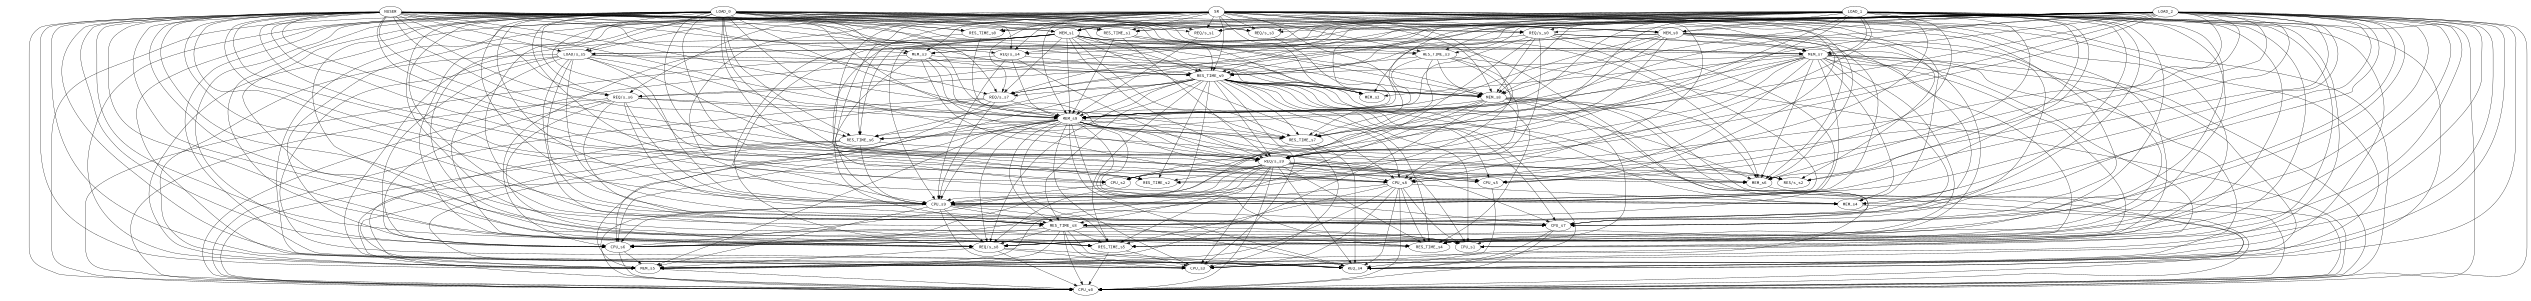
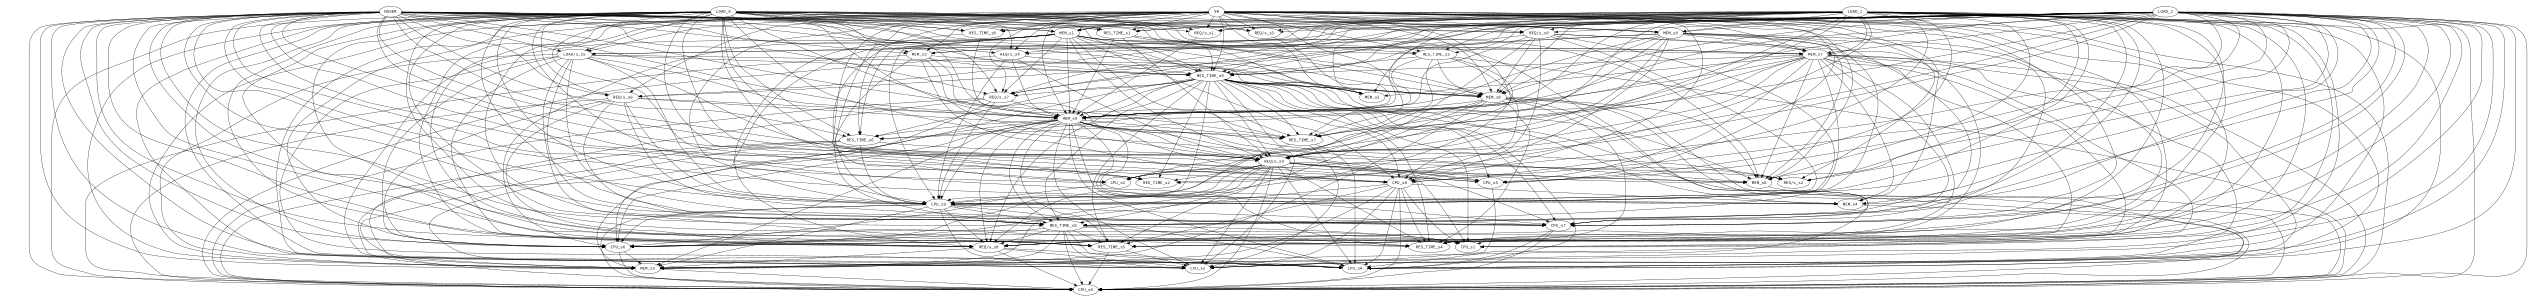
(1337, 172) -> (1563, 130)
(1355, 269) -> (1355, 269)
